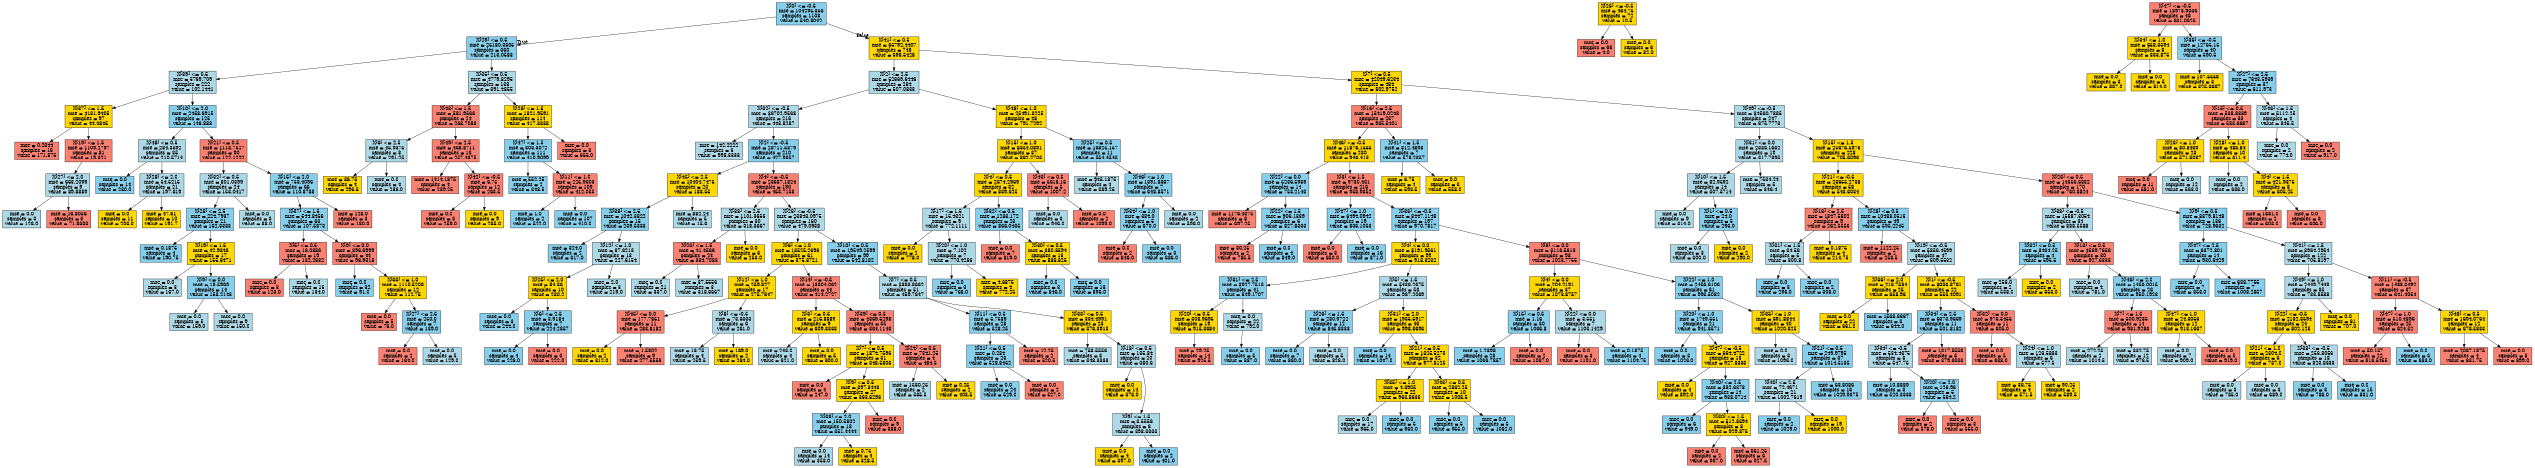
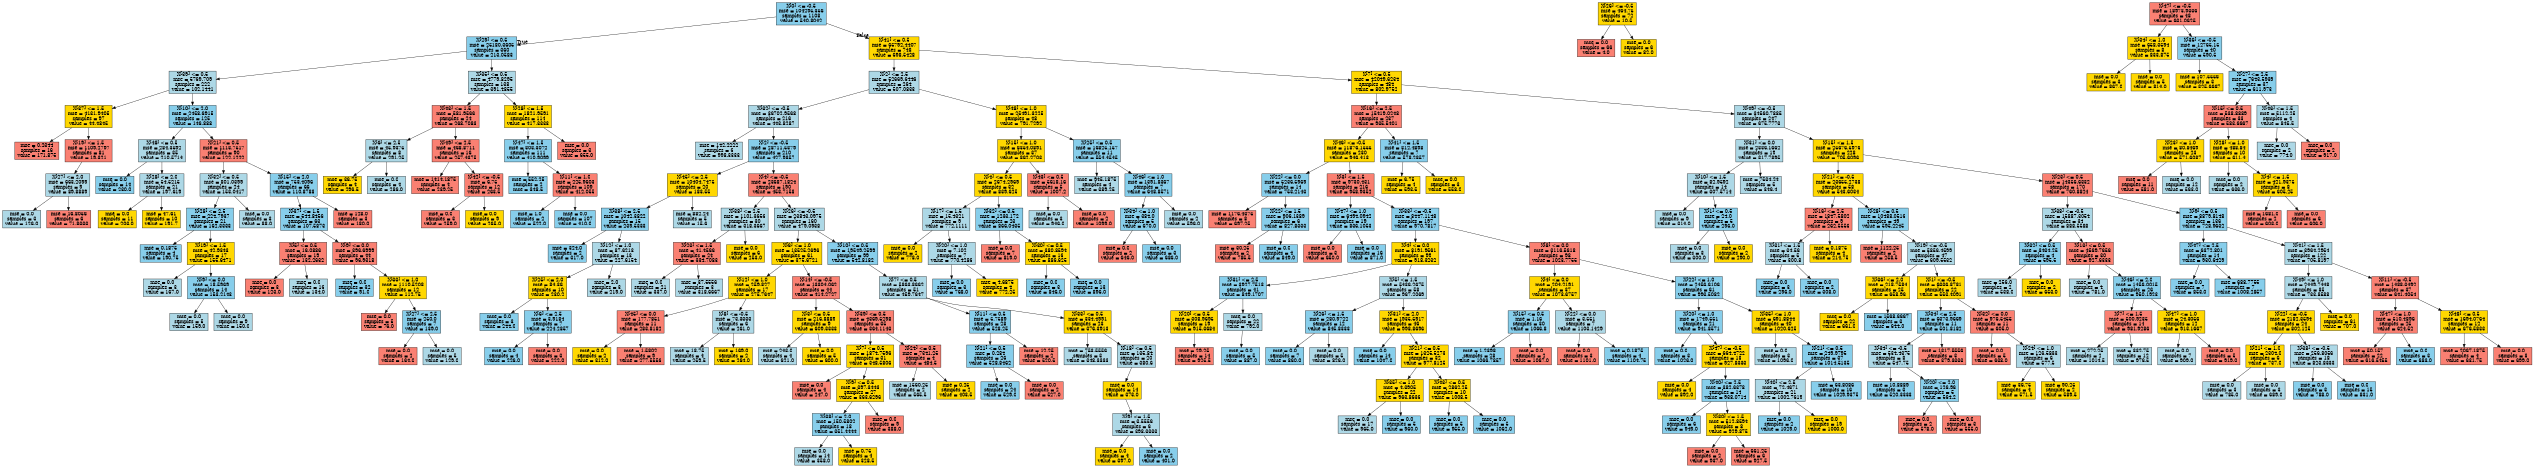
(528, 185) -> (528, 185)
(1145, 389) -> (1128, 405)
